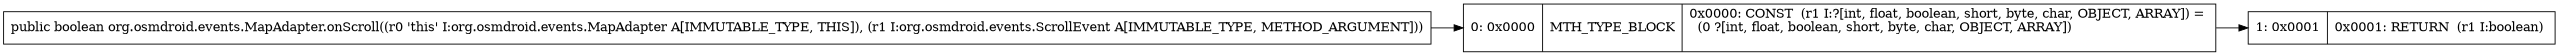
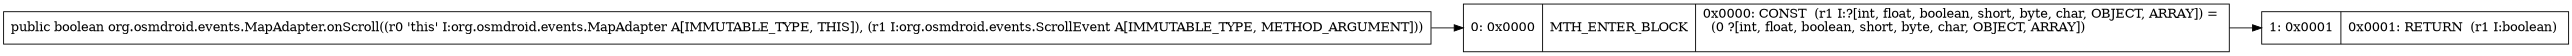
(1612, 27) -> (1619, 27)
